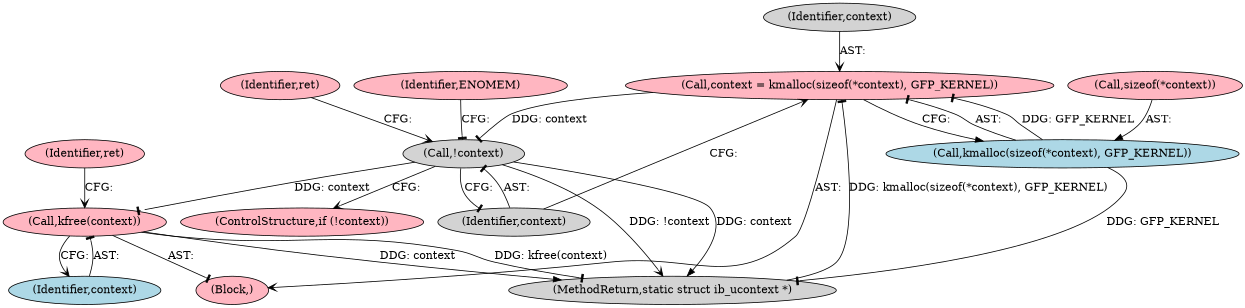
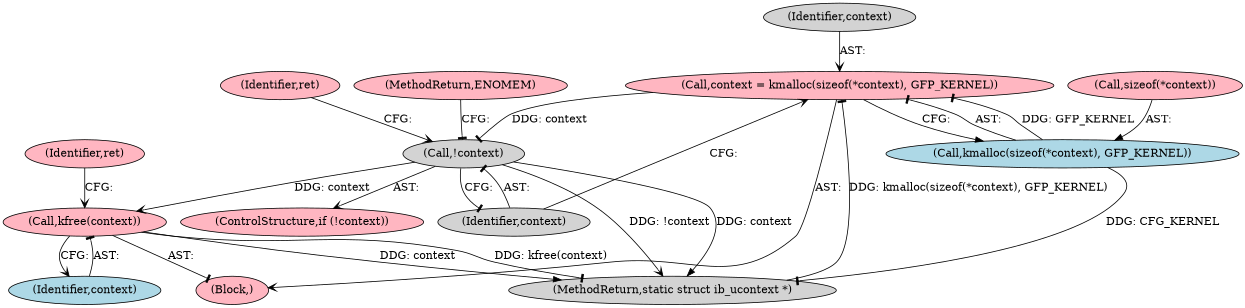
(461, 86) -> (461, 86)
(279, 185) -> (279, 185)
(408, 188) -> (408, 188)
(1163, 222) -> (1163, 222)
